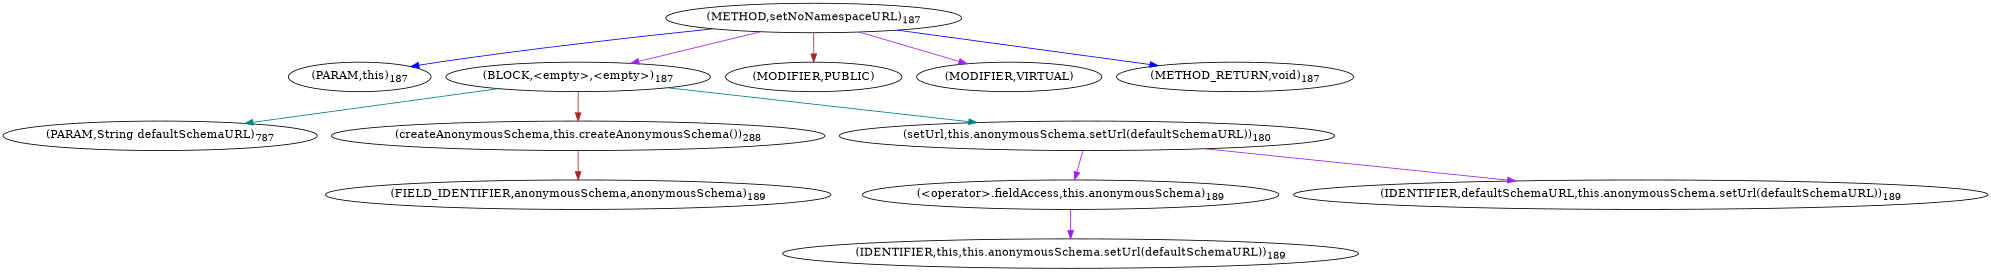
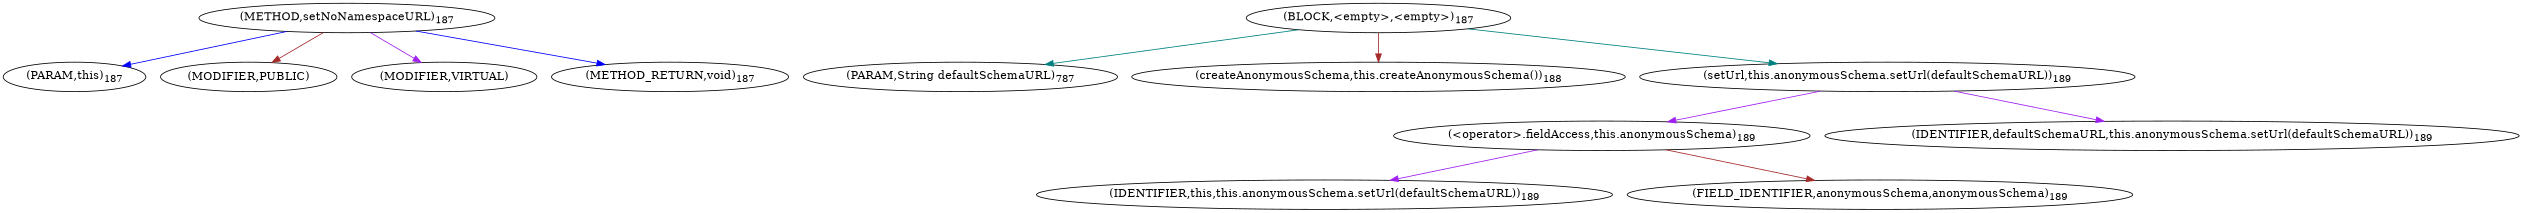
(700, 47) -> none
(752, 135) -> (1552, 76)
(1262, 135) -> (2062, 76)
(578, 161) -> (1736, 164)
